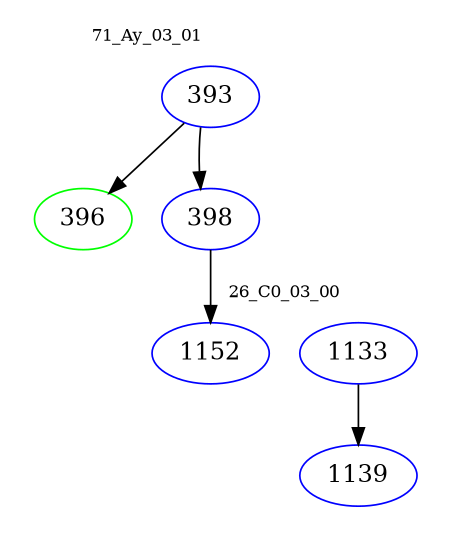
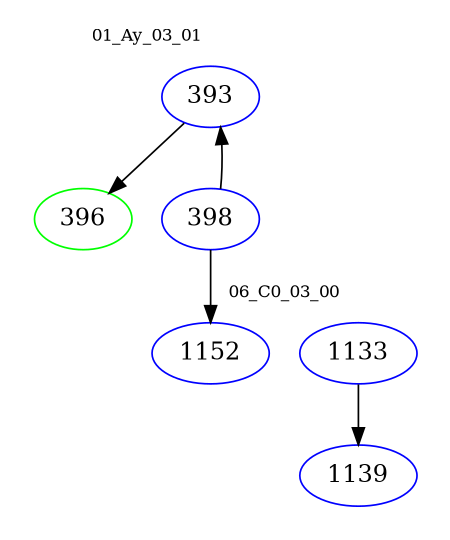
(147, 37) -> (147, 37)
(199, 149) -> (222, 167)
(285, 293) -> (285, 293)
